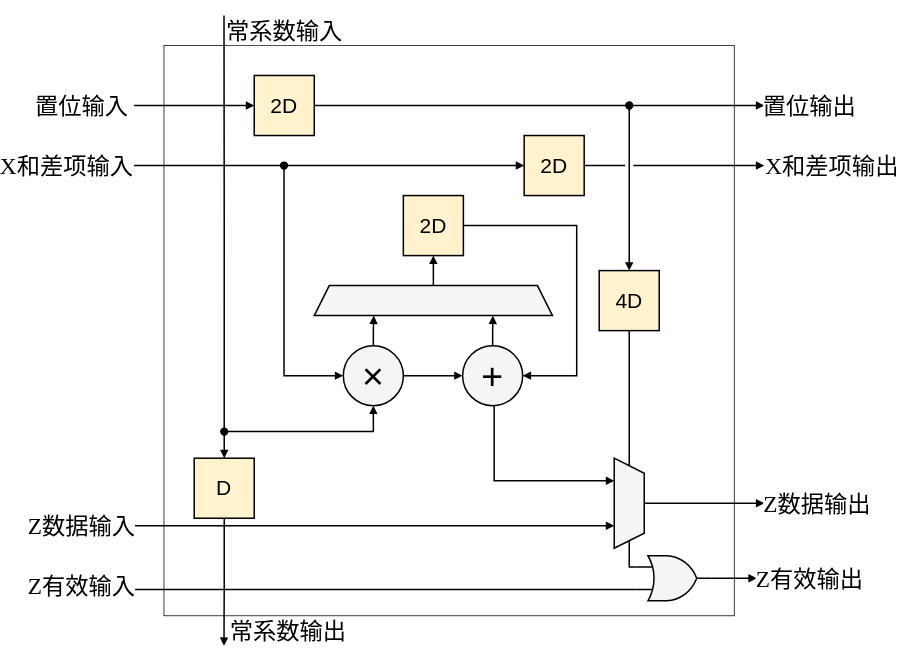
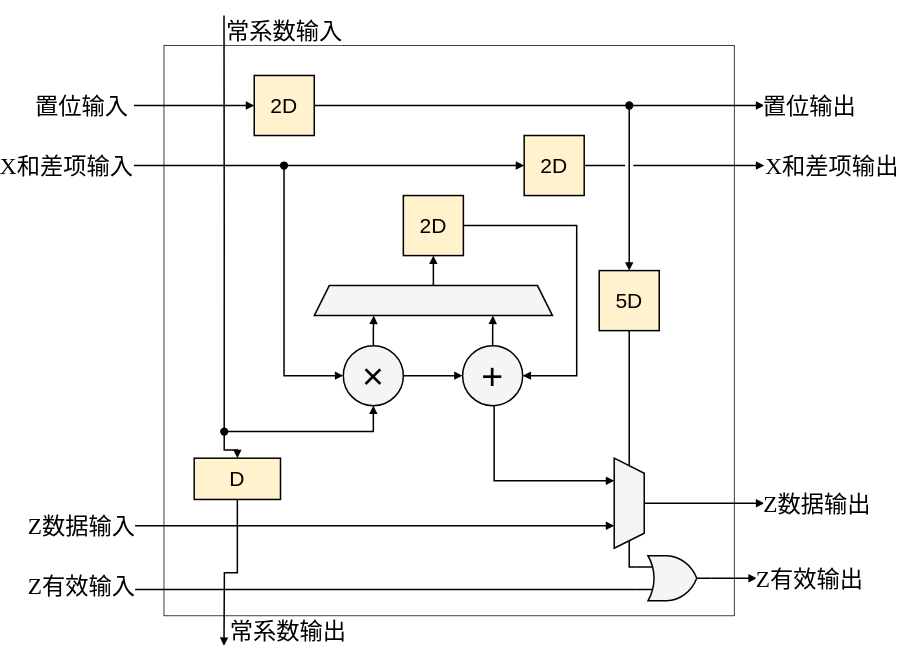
(629, 300) -> (629, 300)
(224, 488) -> (237, 479)
